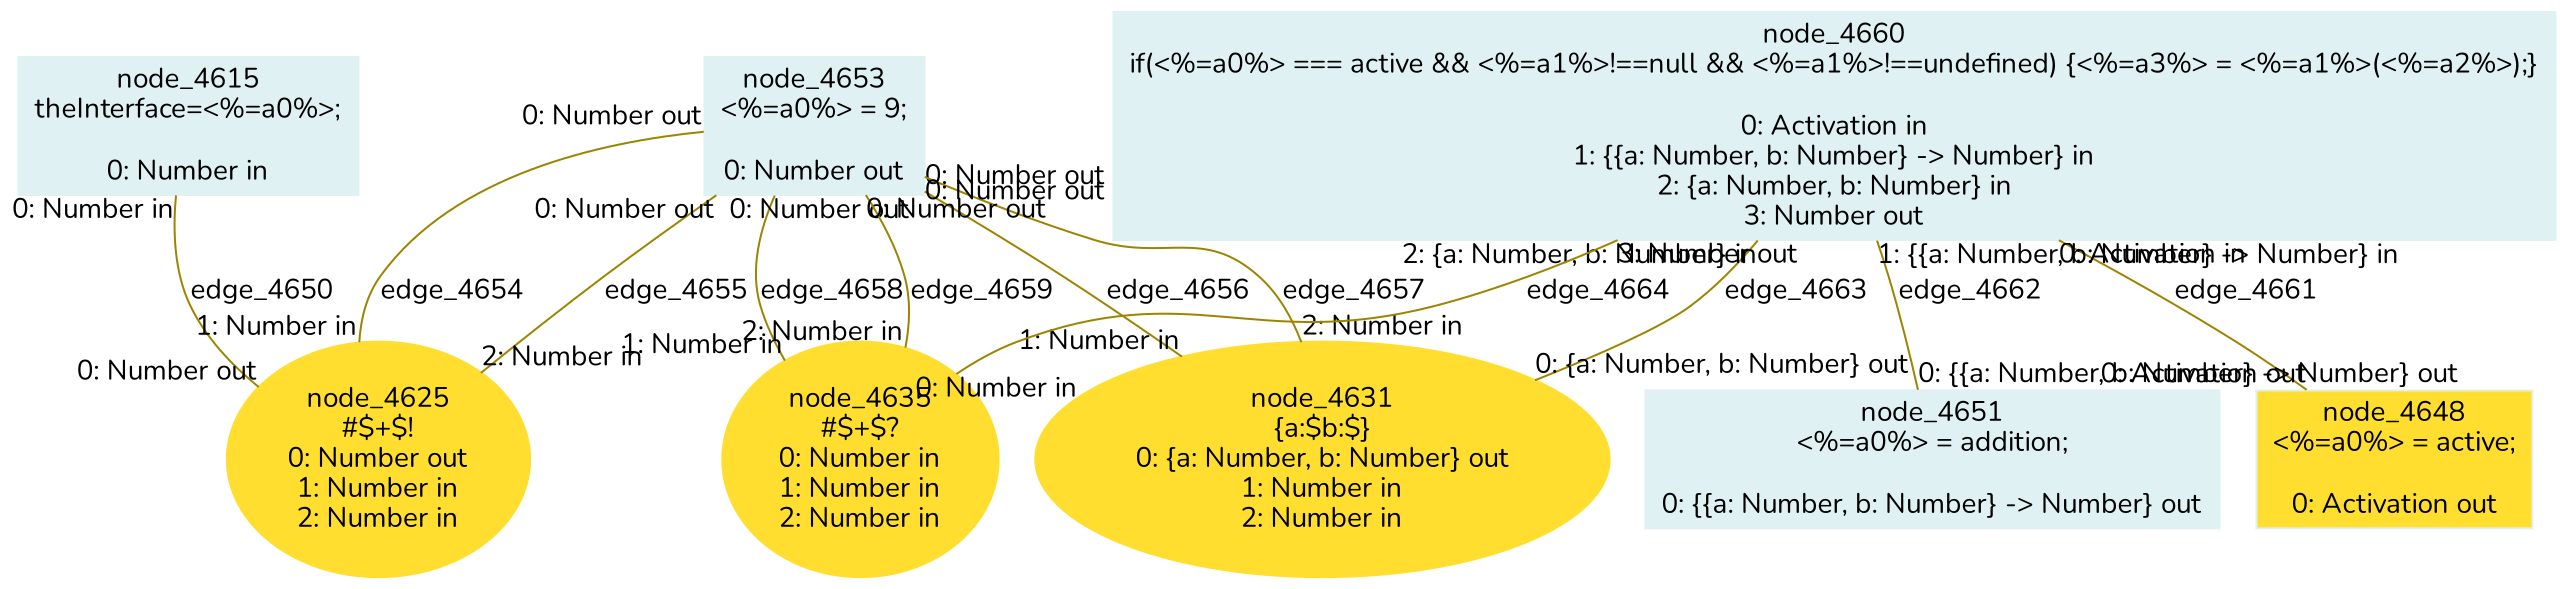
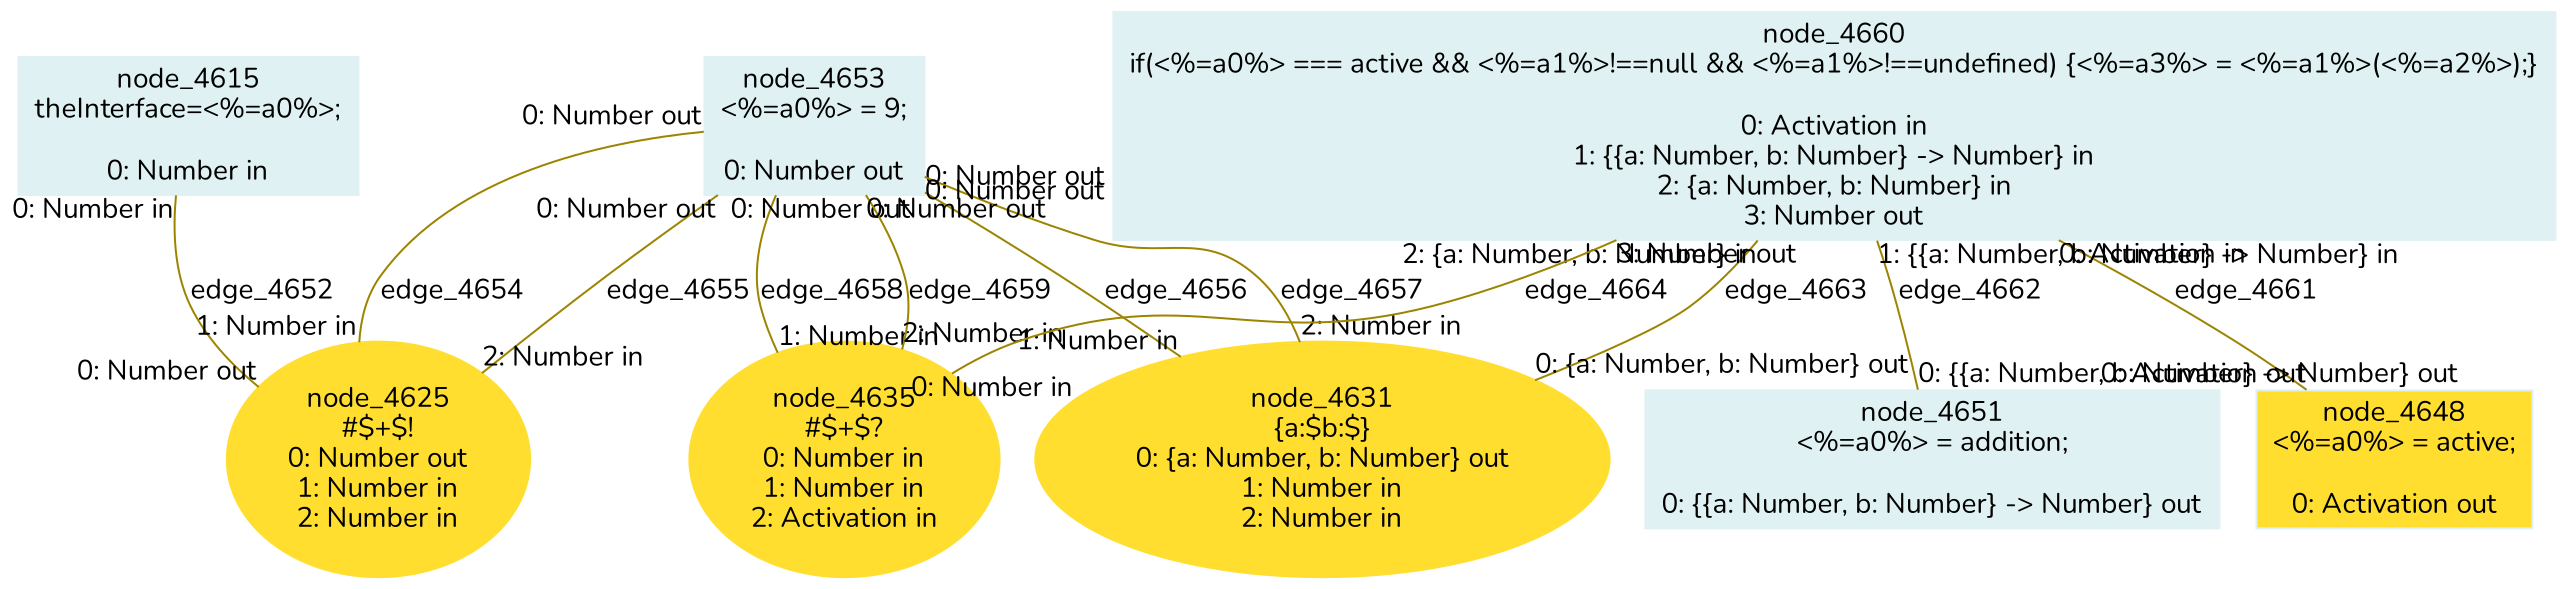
(262, 291) -> (262, 291)
(860, 459) -> (844, 459)
